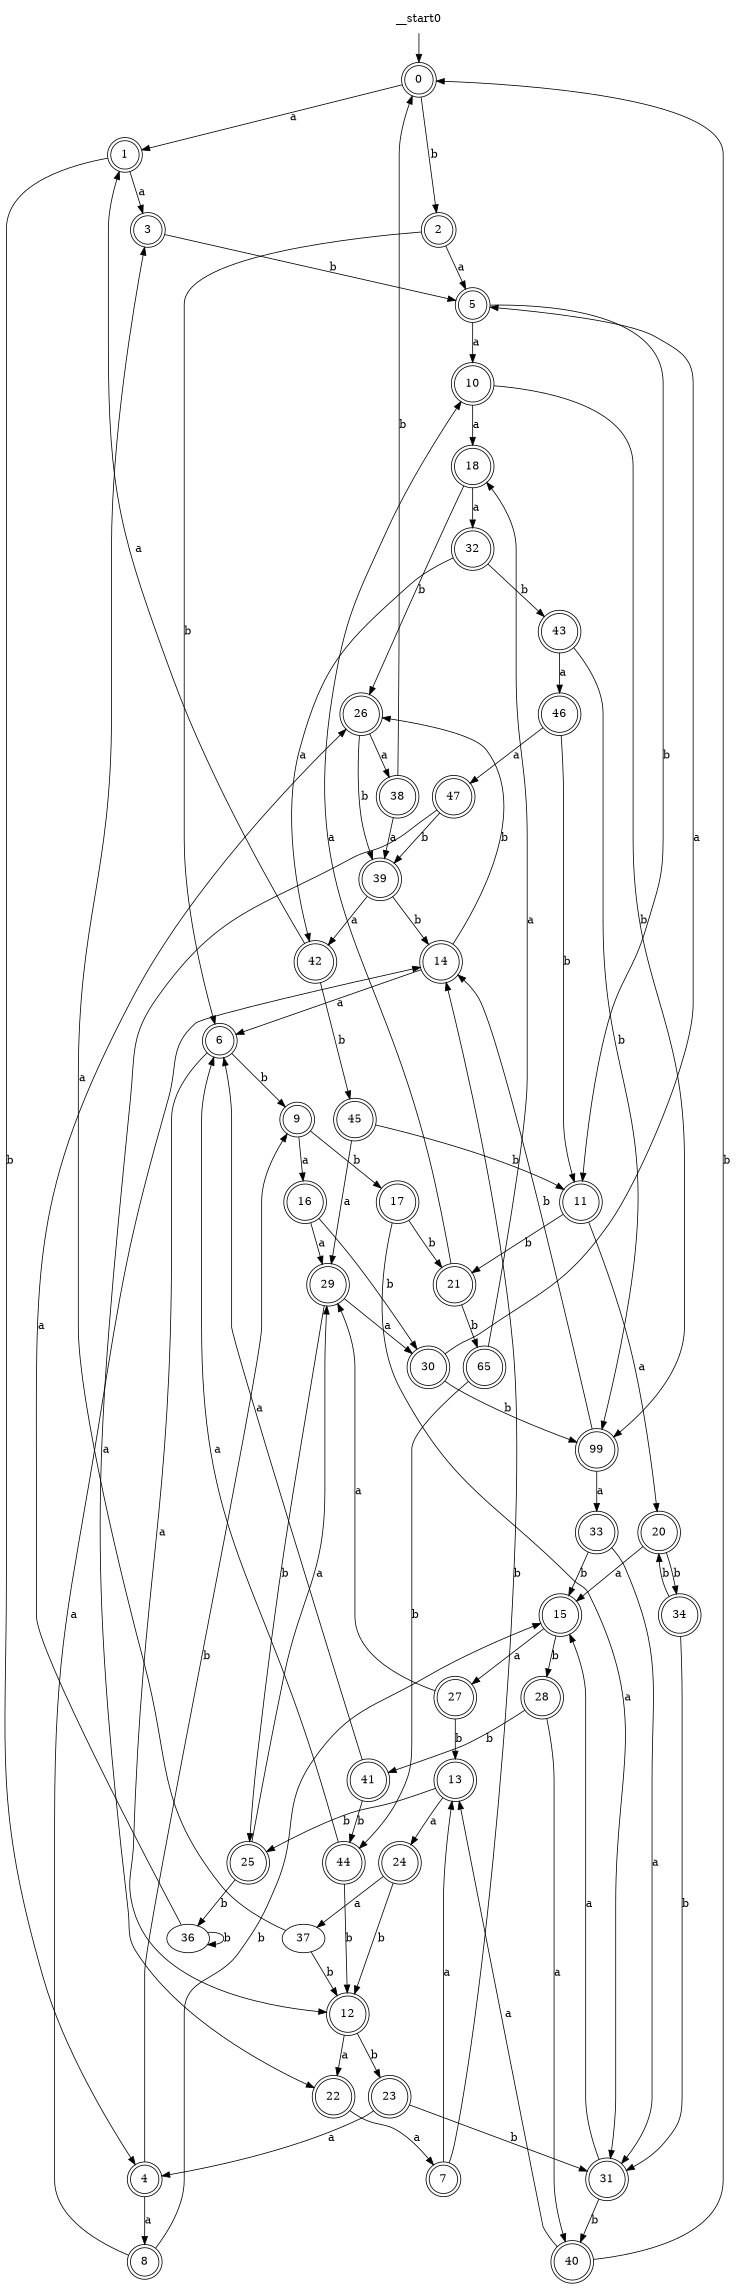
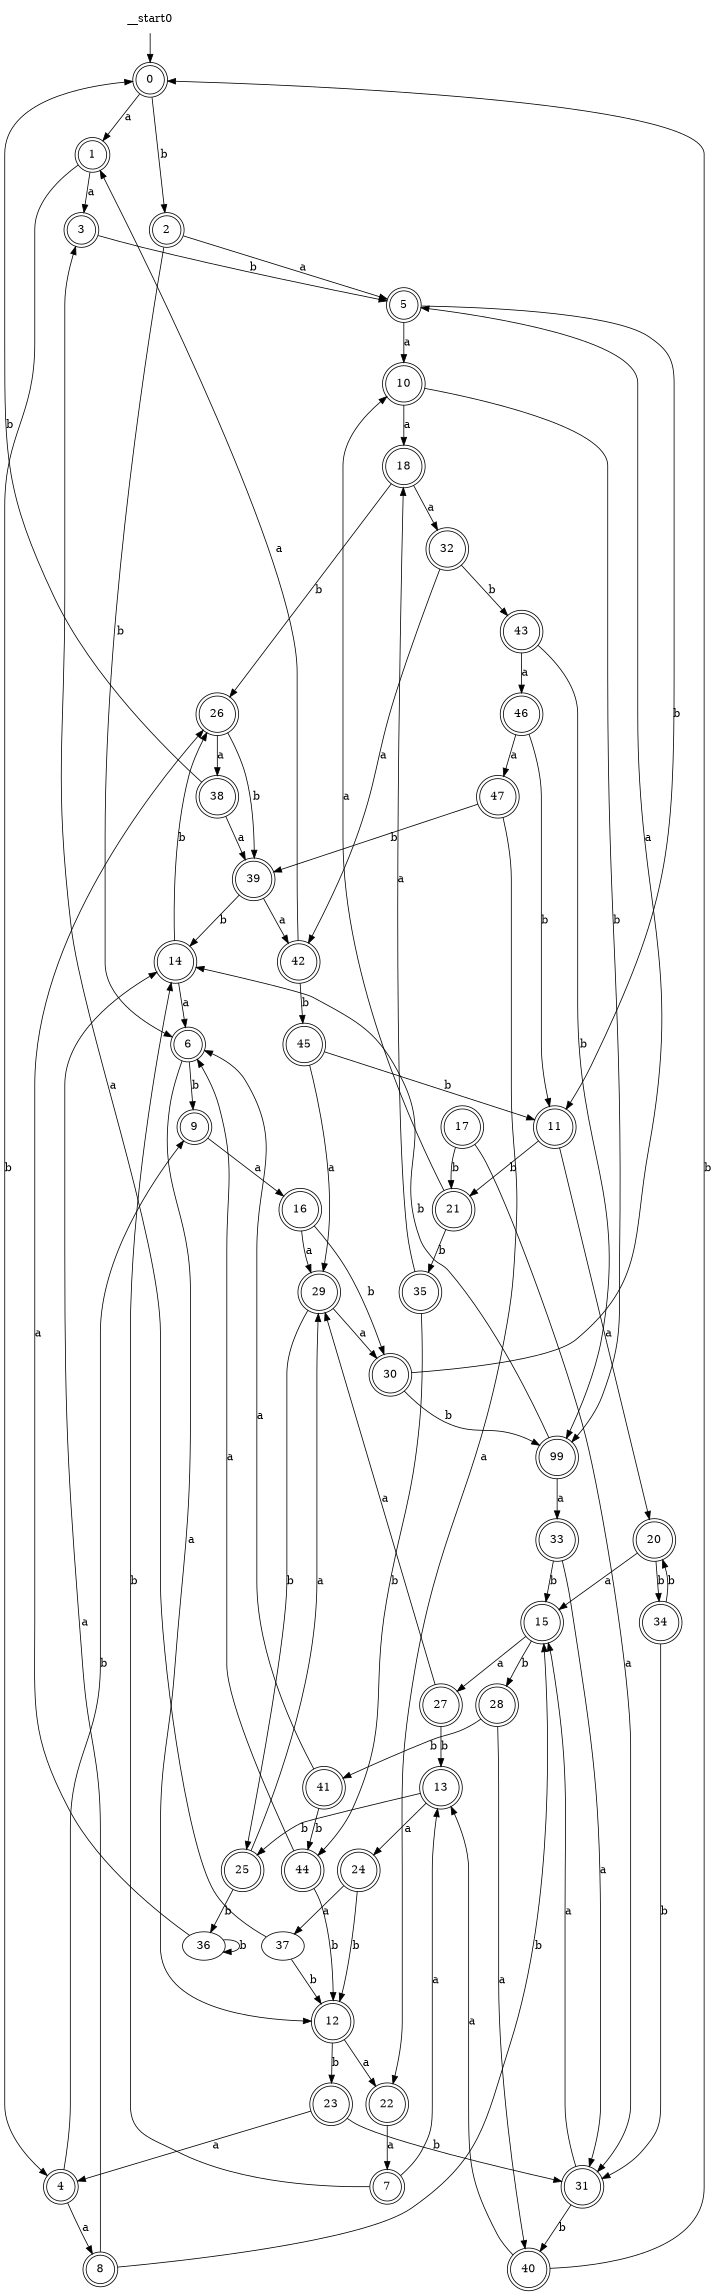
(343, 1157) -> none
(485, 1367) -> (420, 1292)
